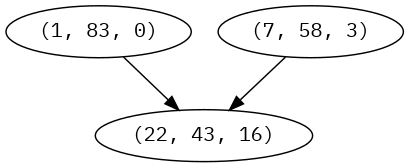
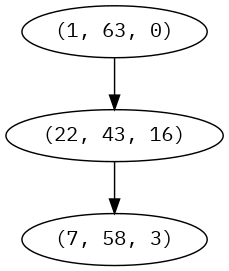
(99, 32) -> (115, 32)
(263, 78) -> (115, 181)
